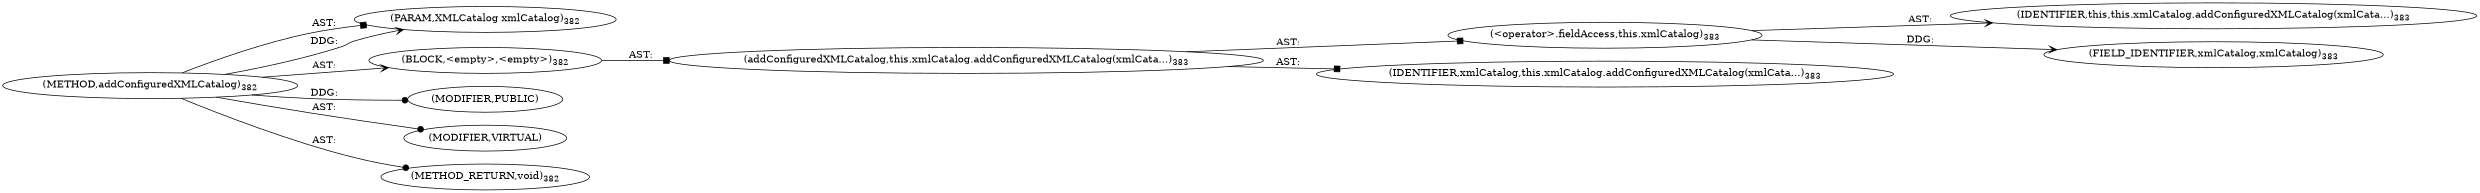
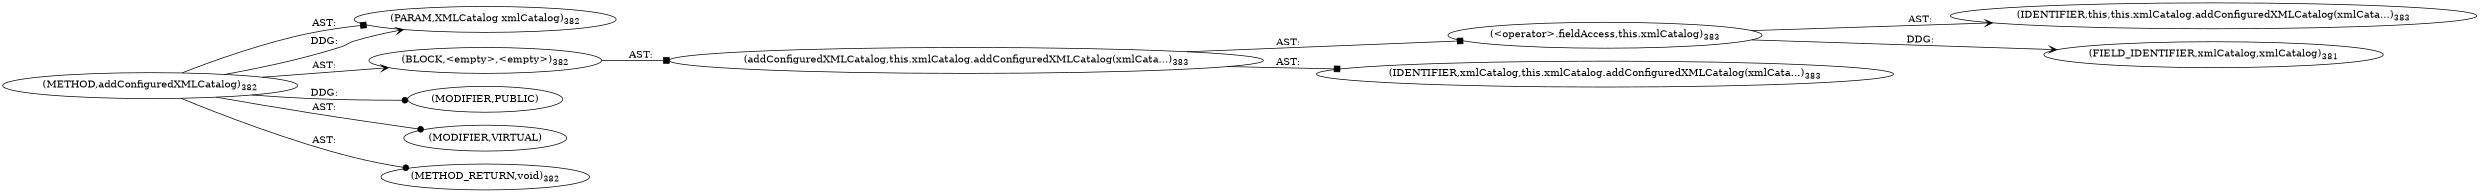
(2330, 54) -> (2330, 54)
